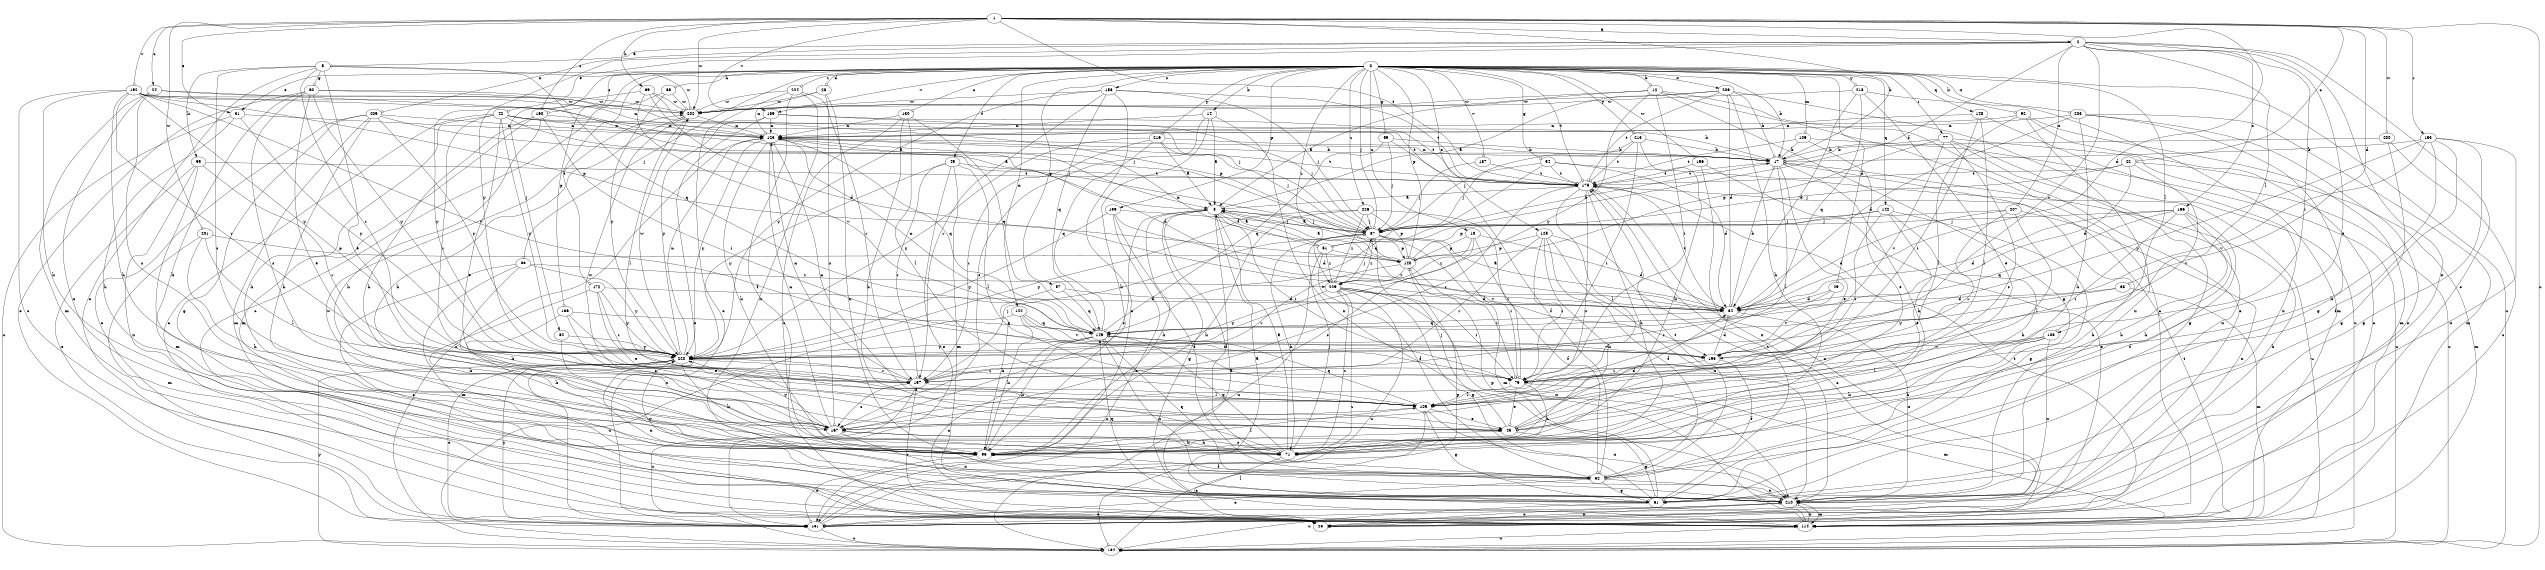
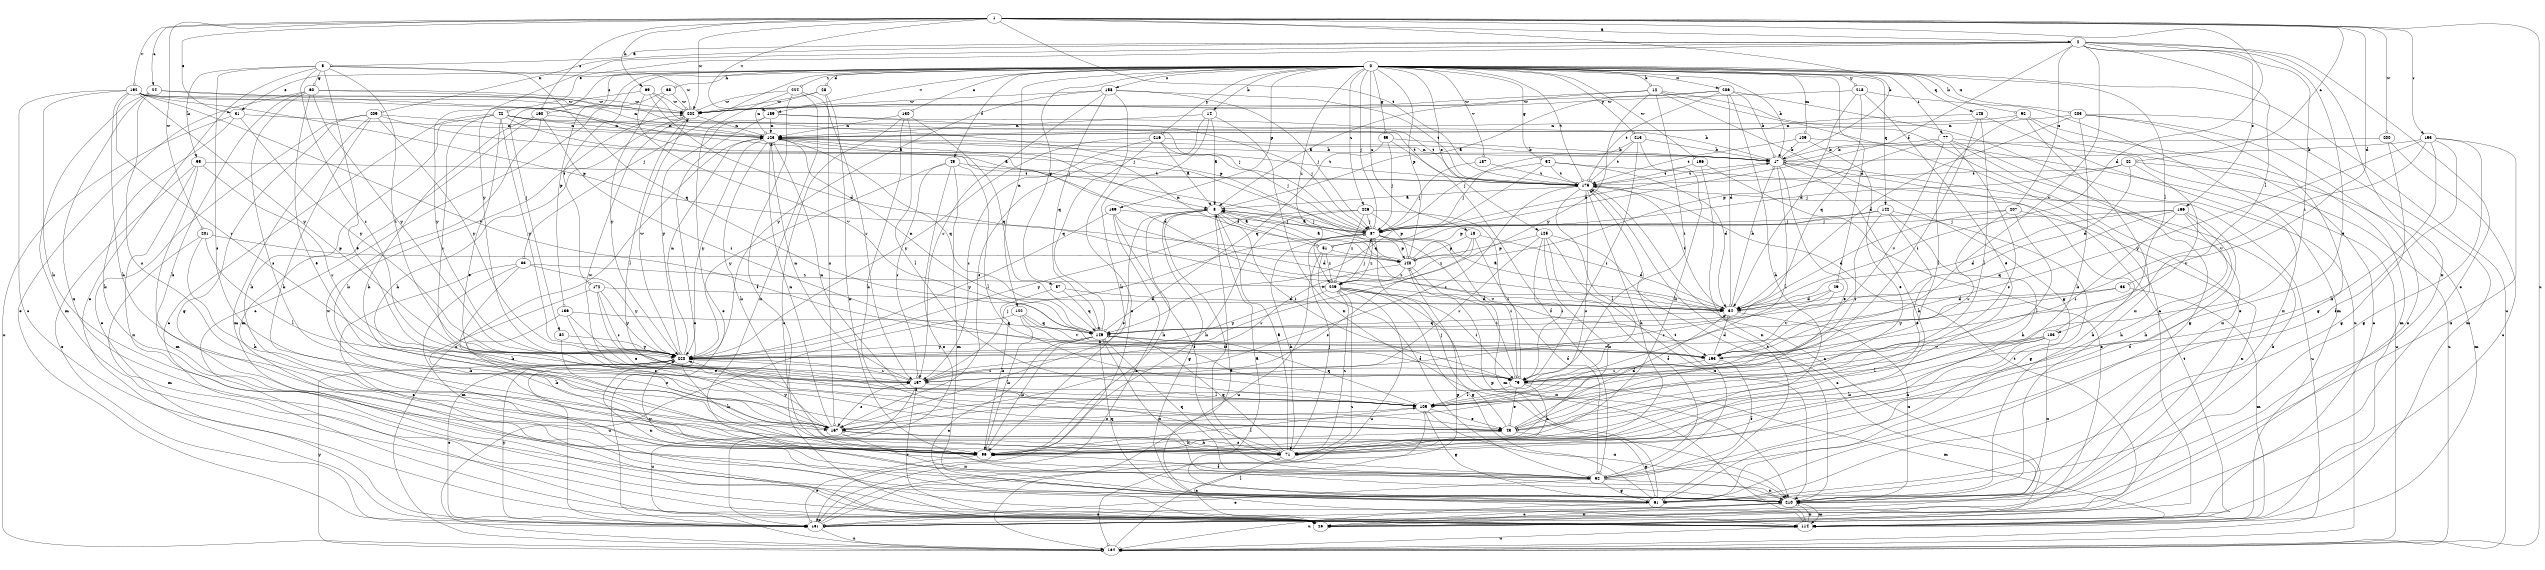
none -> (822, 371)
